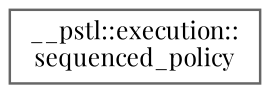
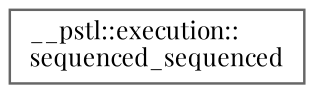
(135, 47) -> (157, 47)
